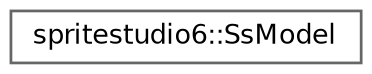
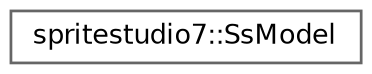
(186, 37) -> (186, 37)
